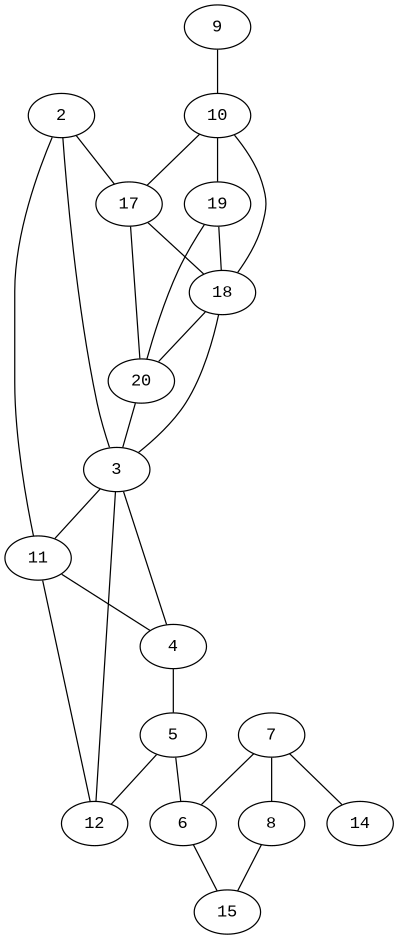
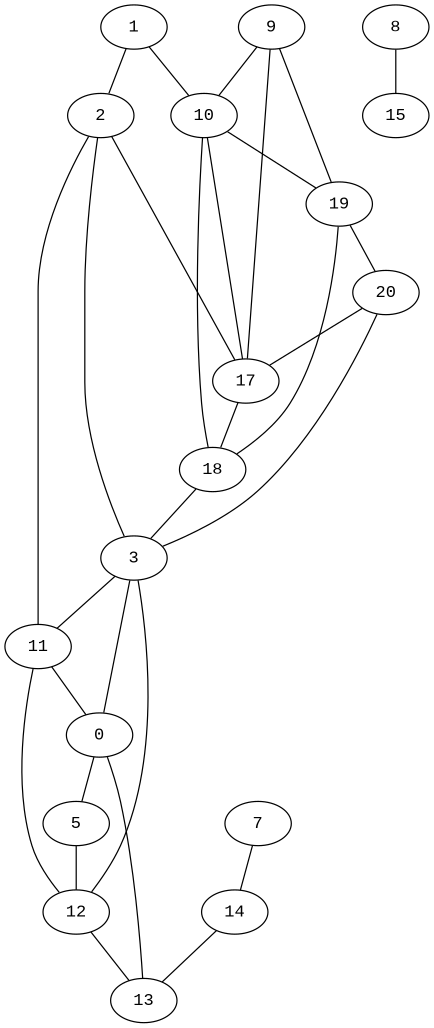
none -> (134, 27)
none -> (305, 115)
none -> (259, 204)
(182, 337) -> none
(173, 647) -> (100, 735)
(272, 779) -> none
(183, 824) -> none
none -> (144, 1001)
